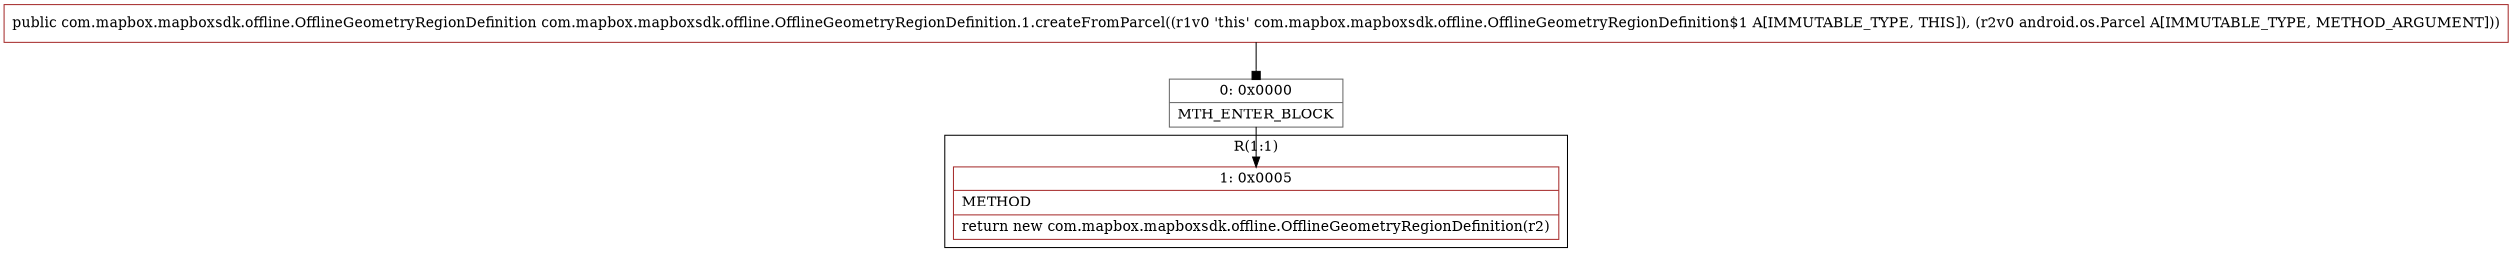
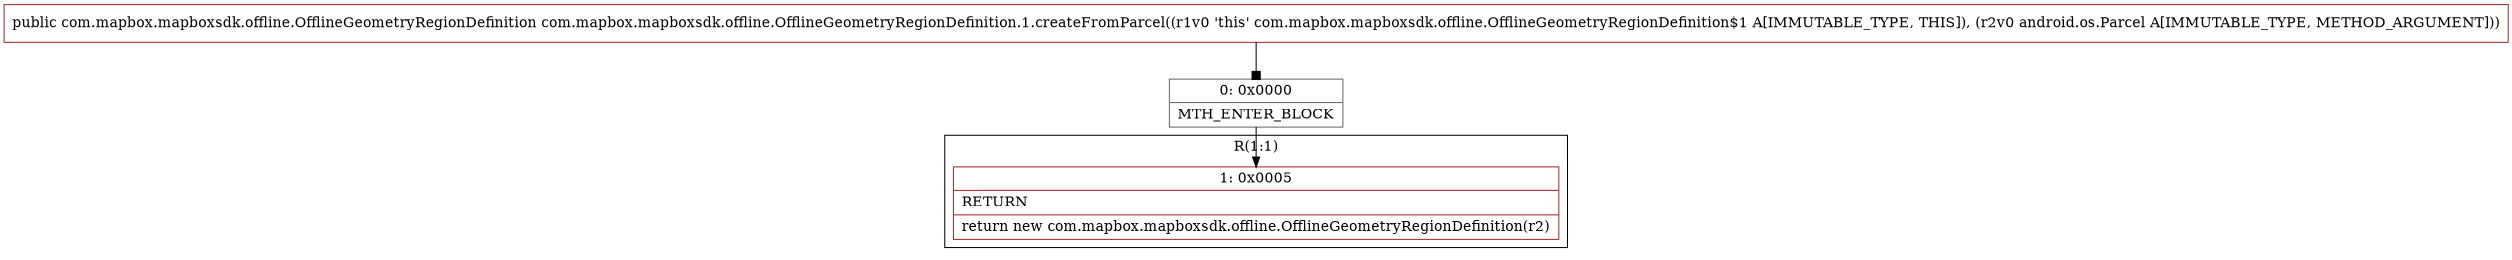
(997, 202) -> (995, 202)
